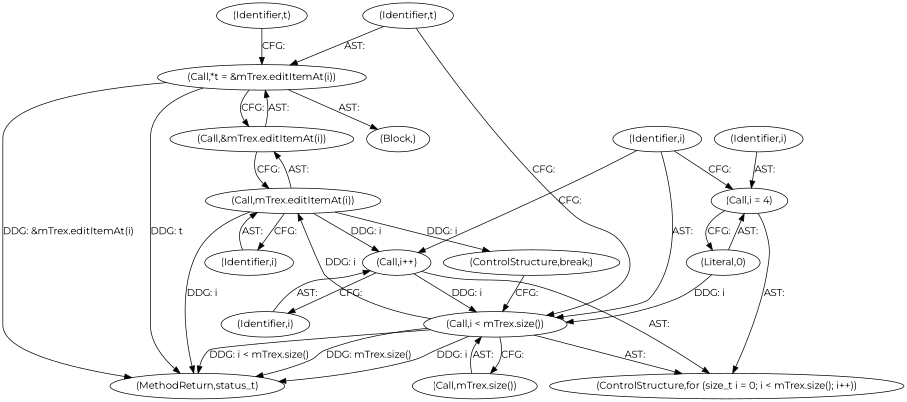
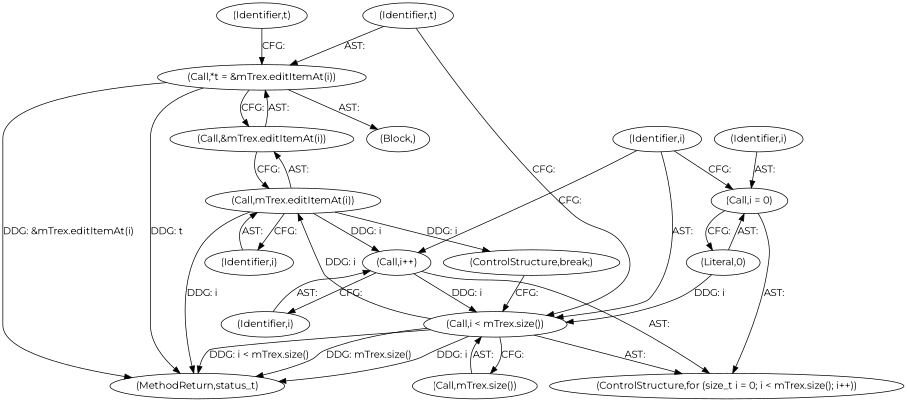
(749, 201) -> (749, 201)
